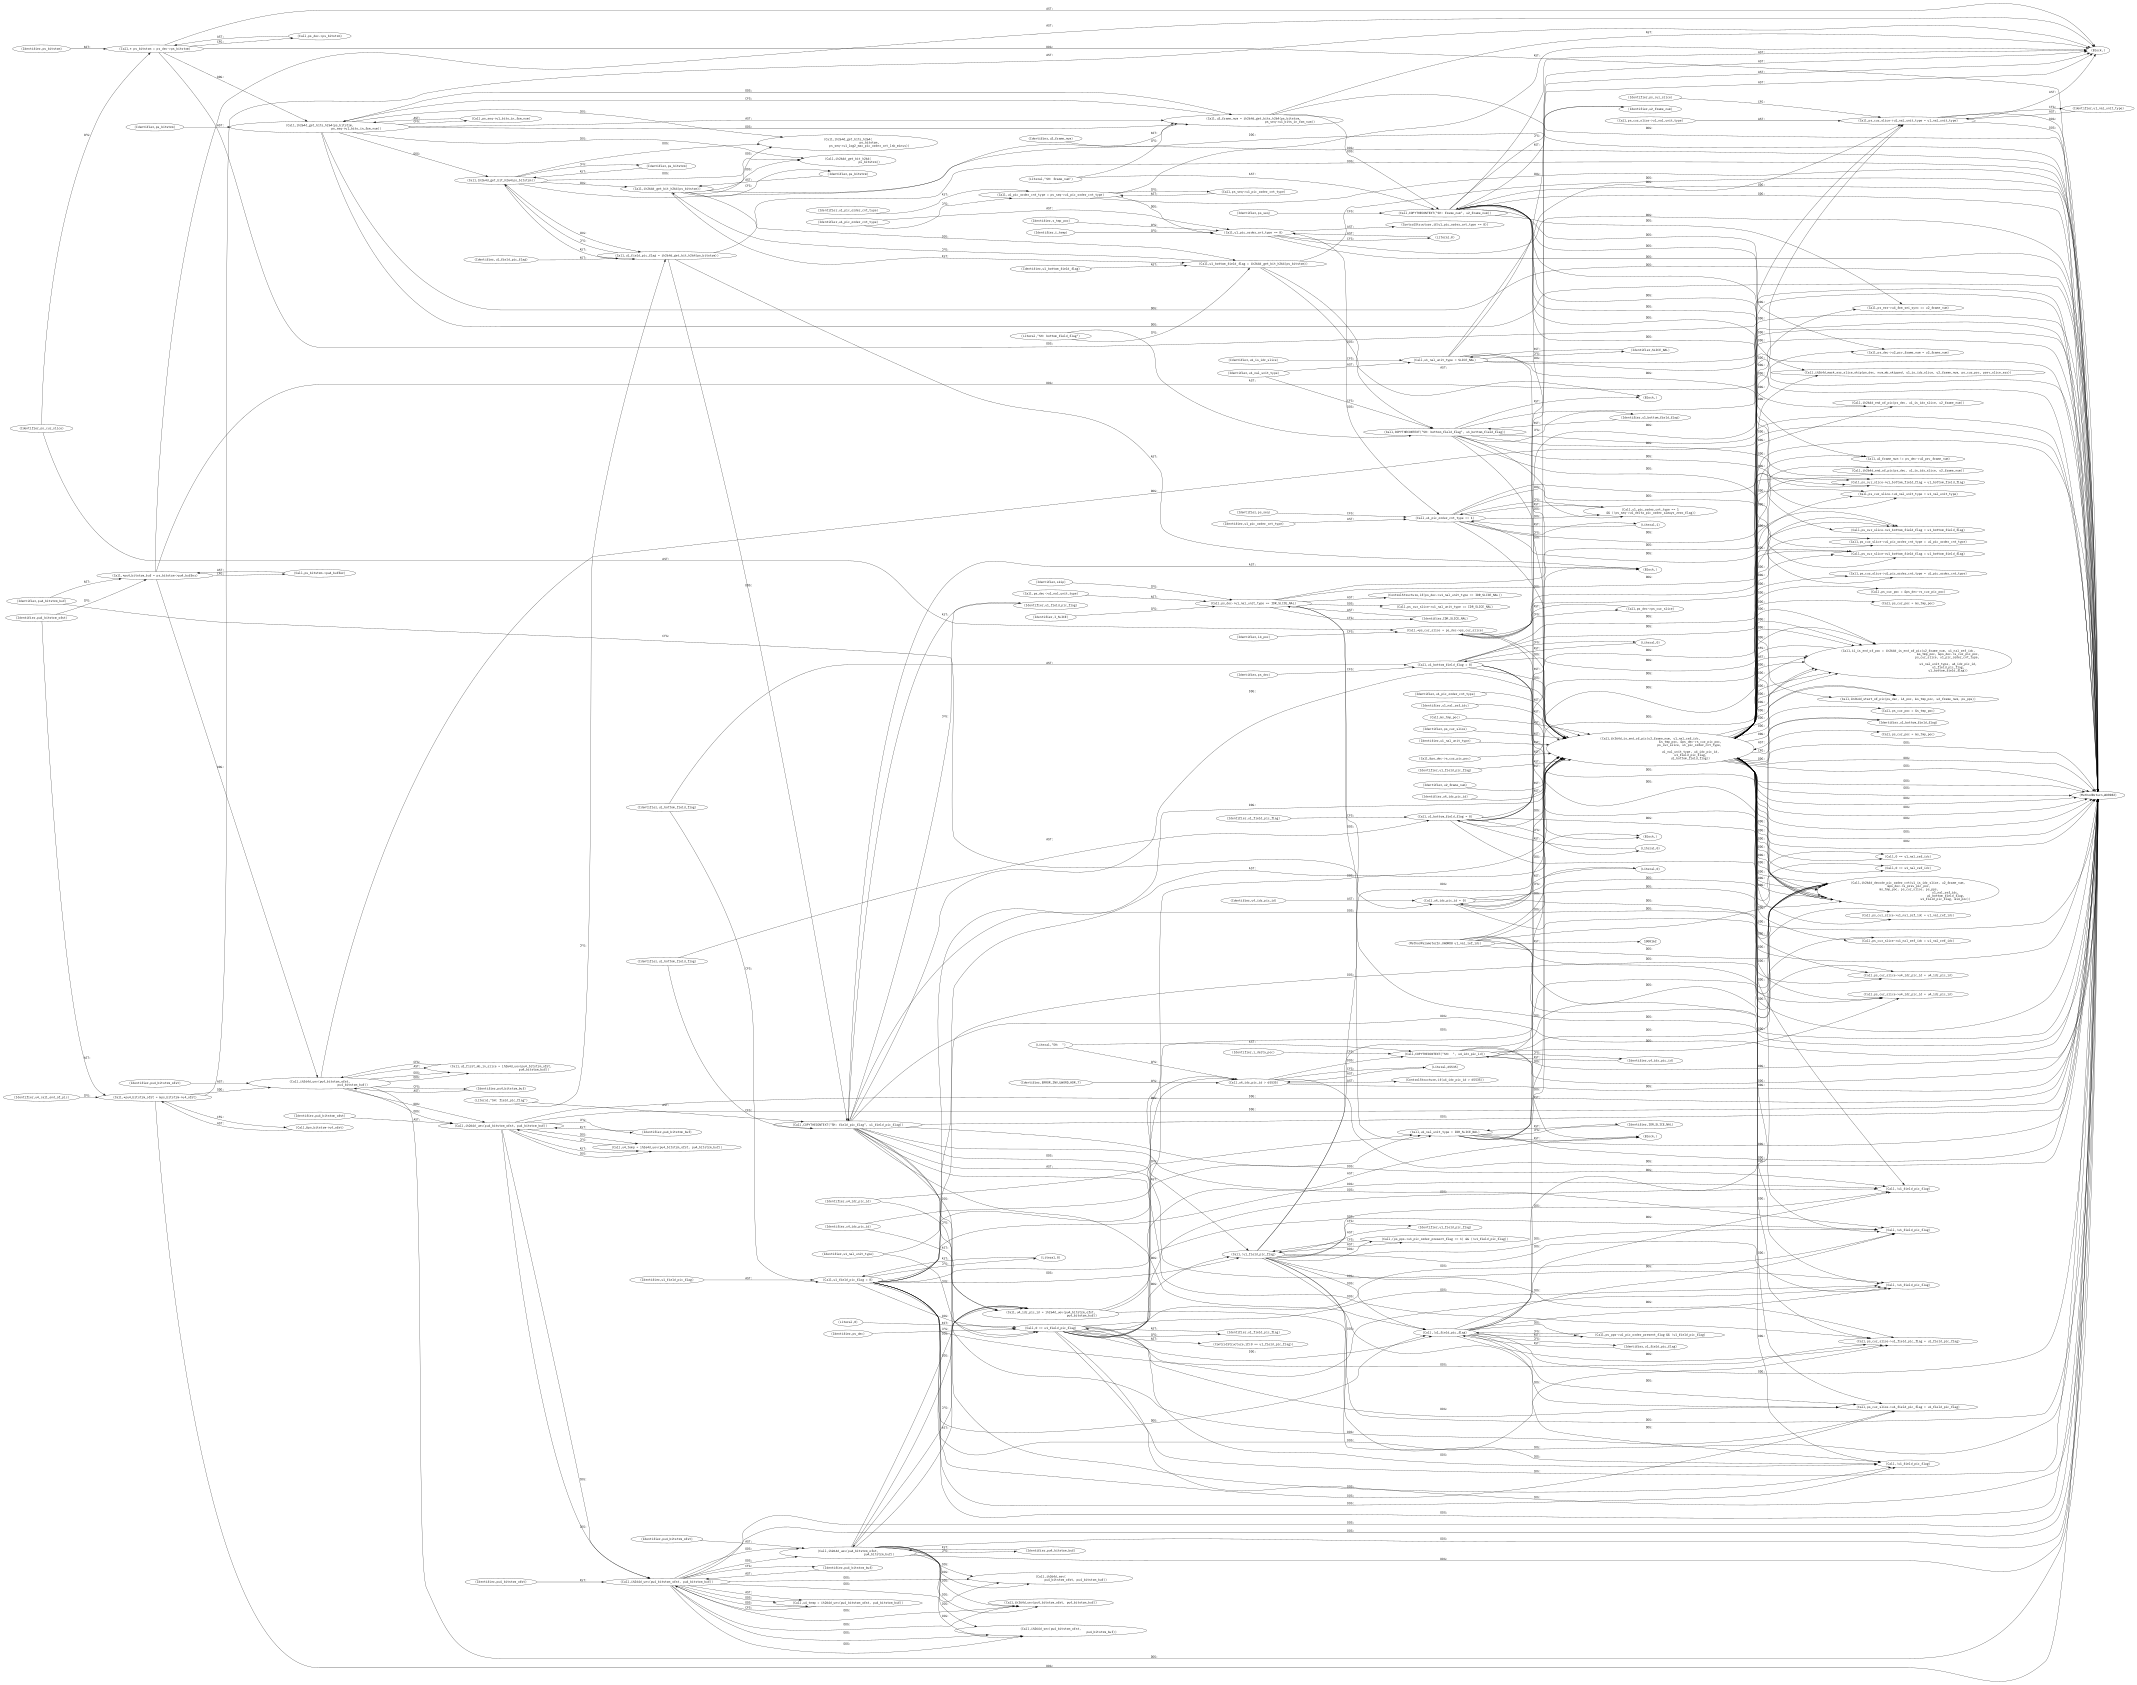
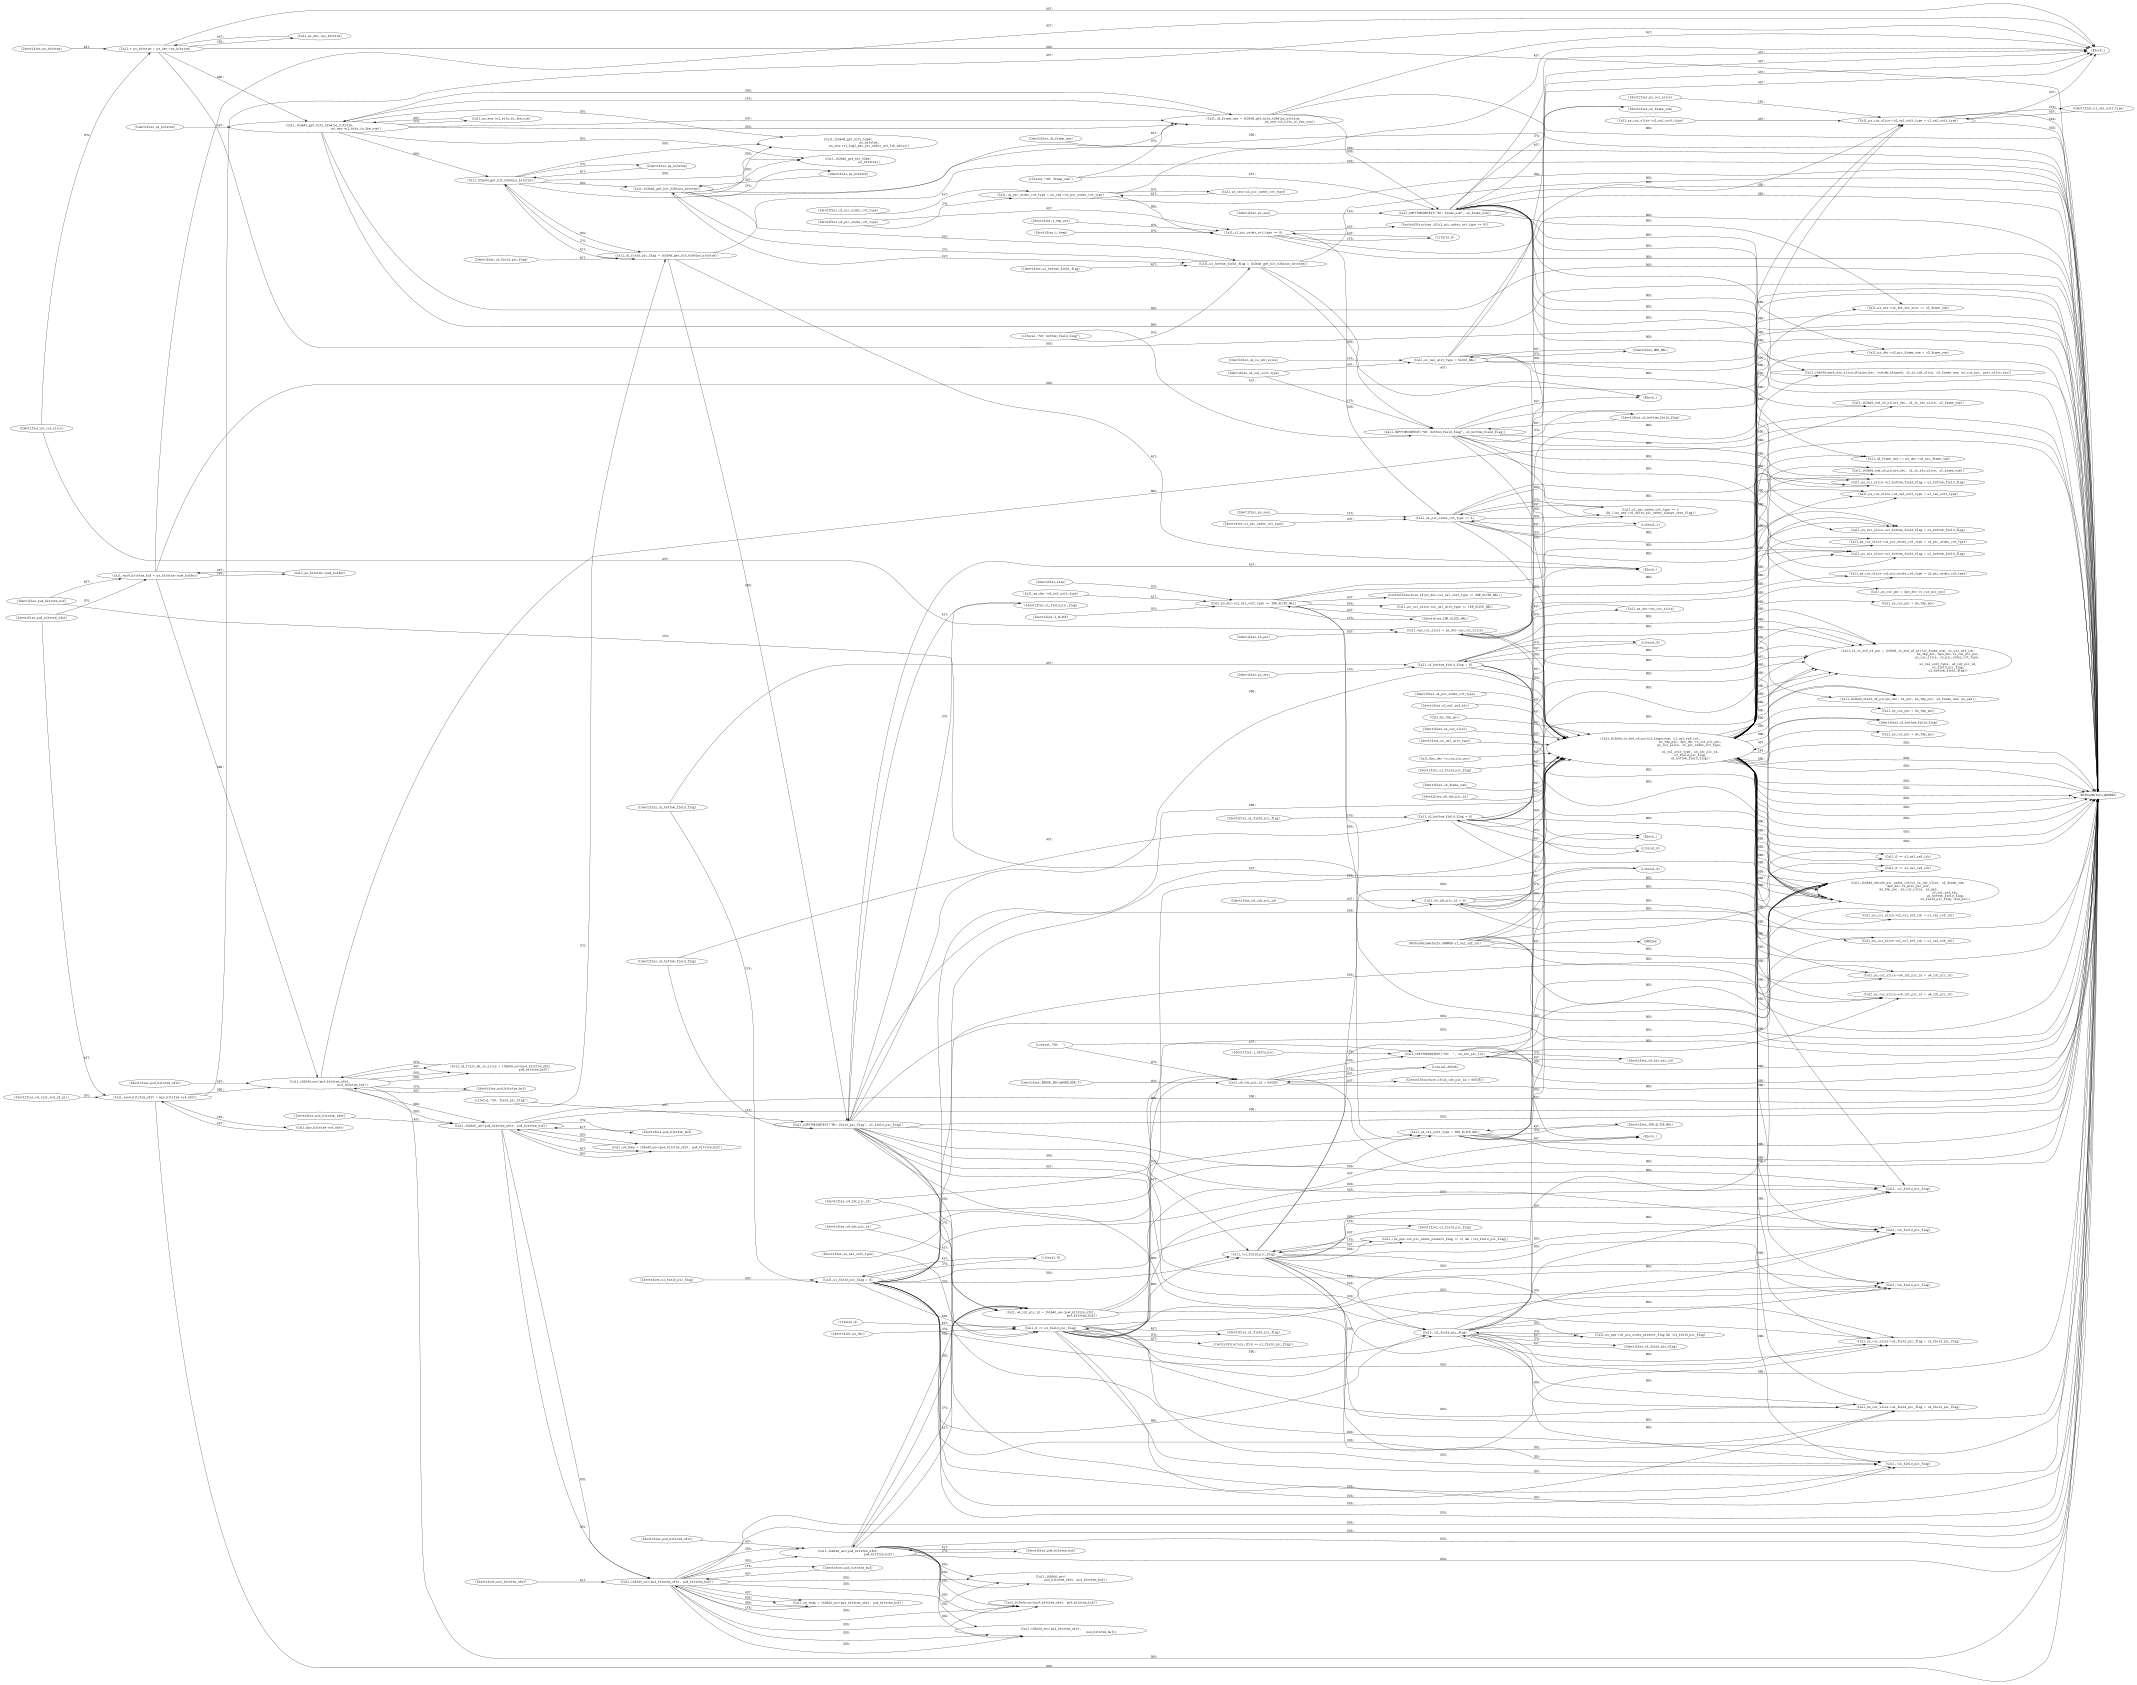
(1650, 350) -> (1650, 350)
(1352, 632) -> (1352, 632)
